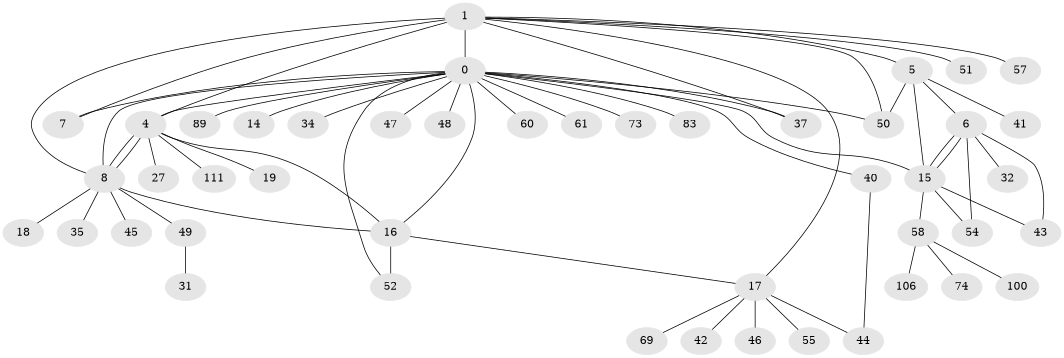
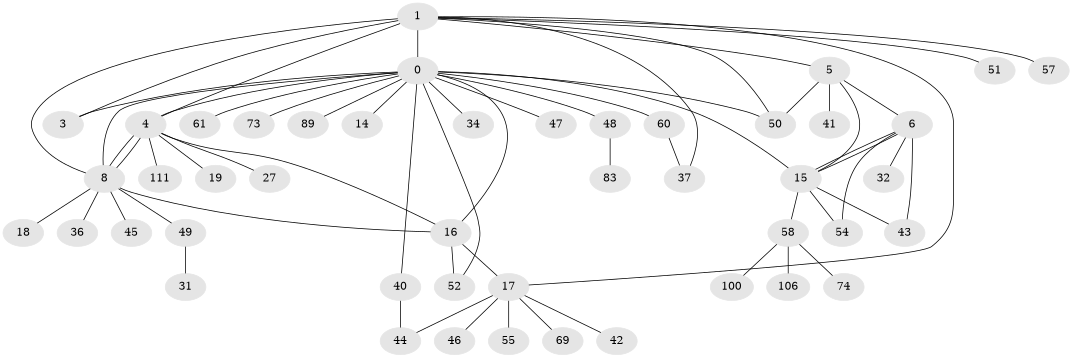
(637, 86) -> (674, 152)
(581, 90) -> (610, 152)
(63, 125) -> (63, 125)
(77, 233) -> (77, 233)
